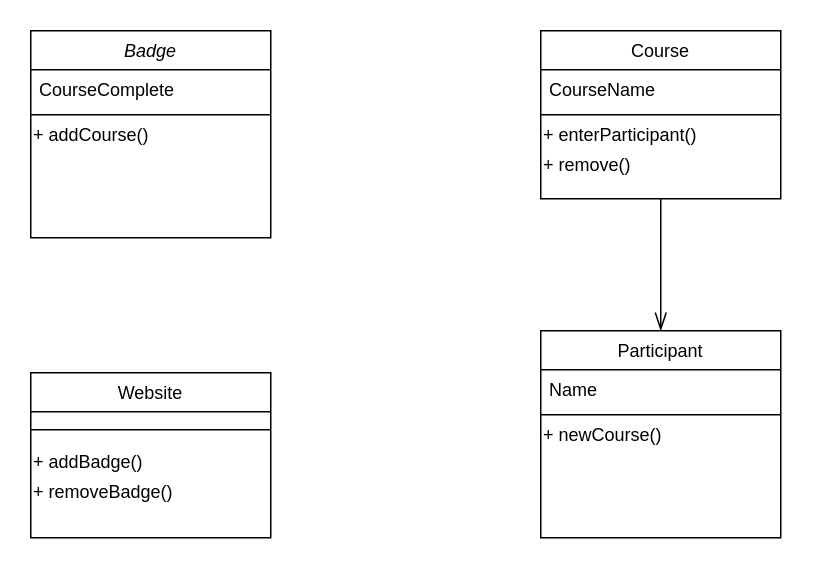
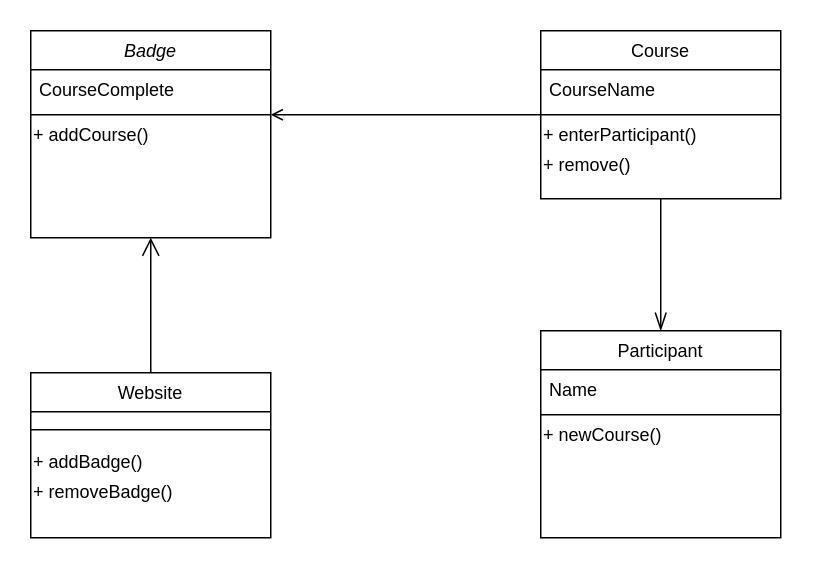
none -> (407, 115)
none -> (151, 307)
